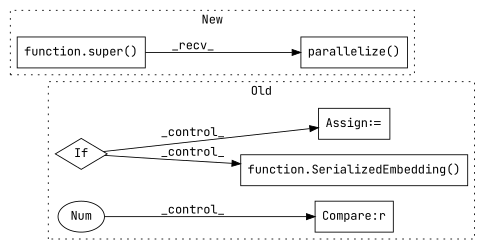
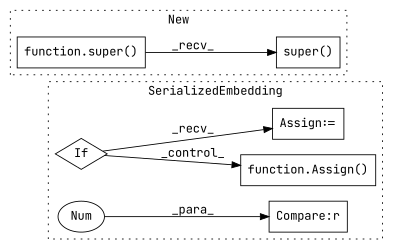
(354, 52) -> (308, 52)
(261, 92) -> (215, 92)
(193, 133) -> (193, 129)
(354, 170) -> (308, 170)
(193, 210) -> (193, 210)
